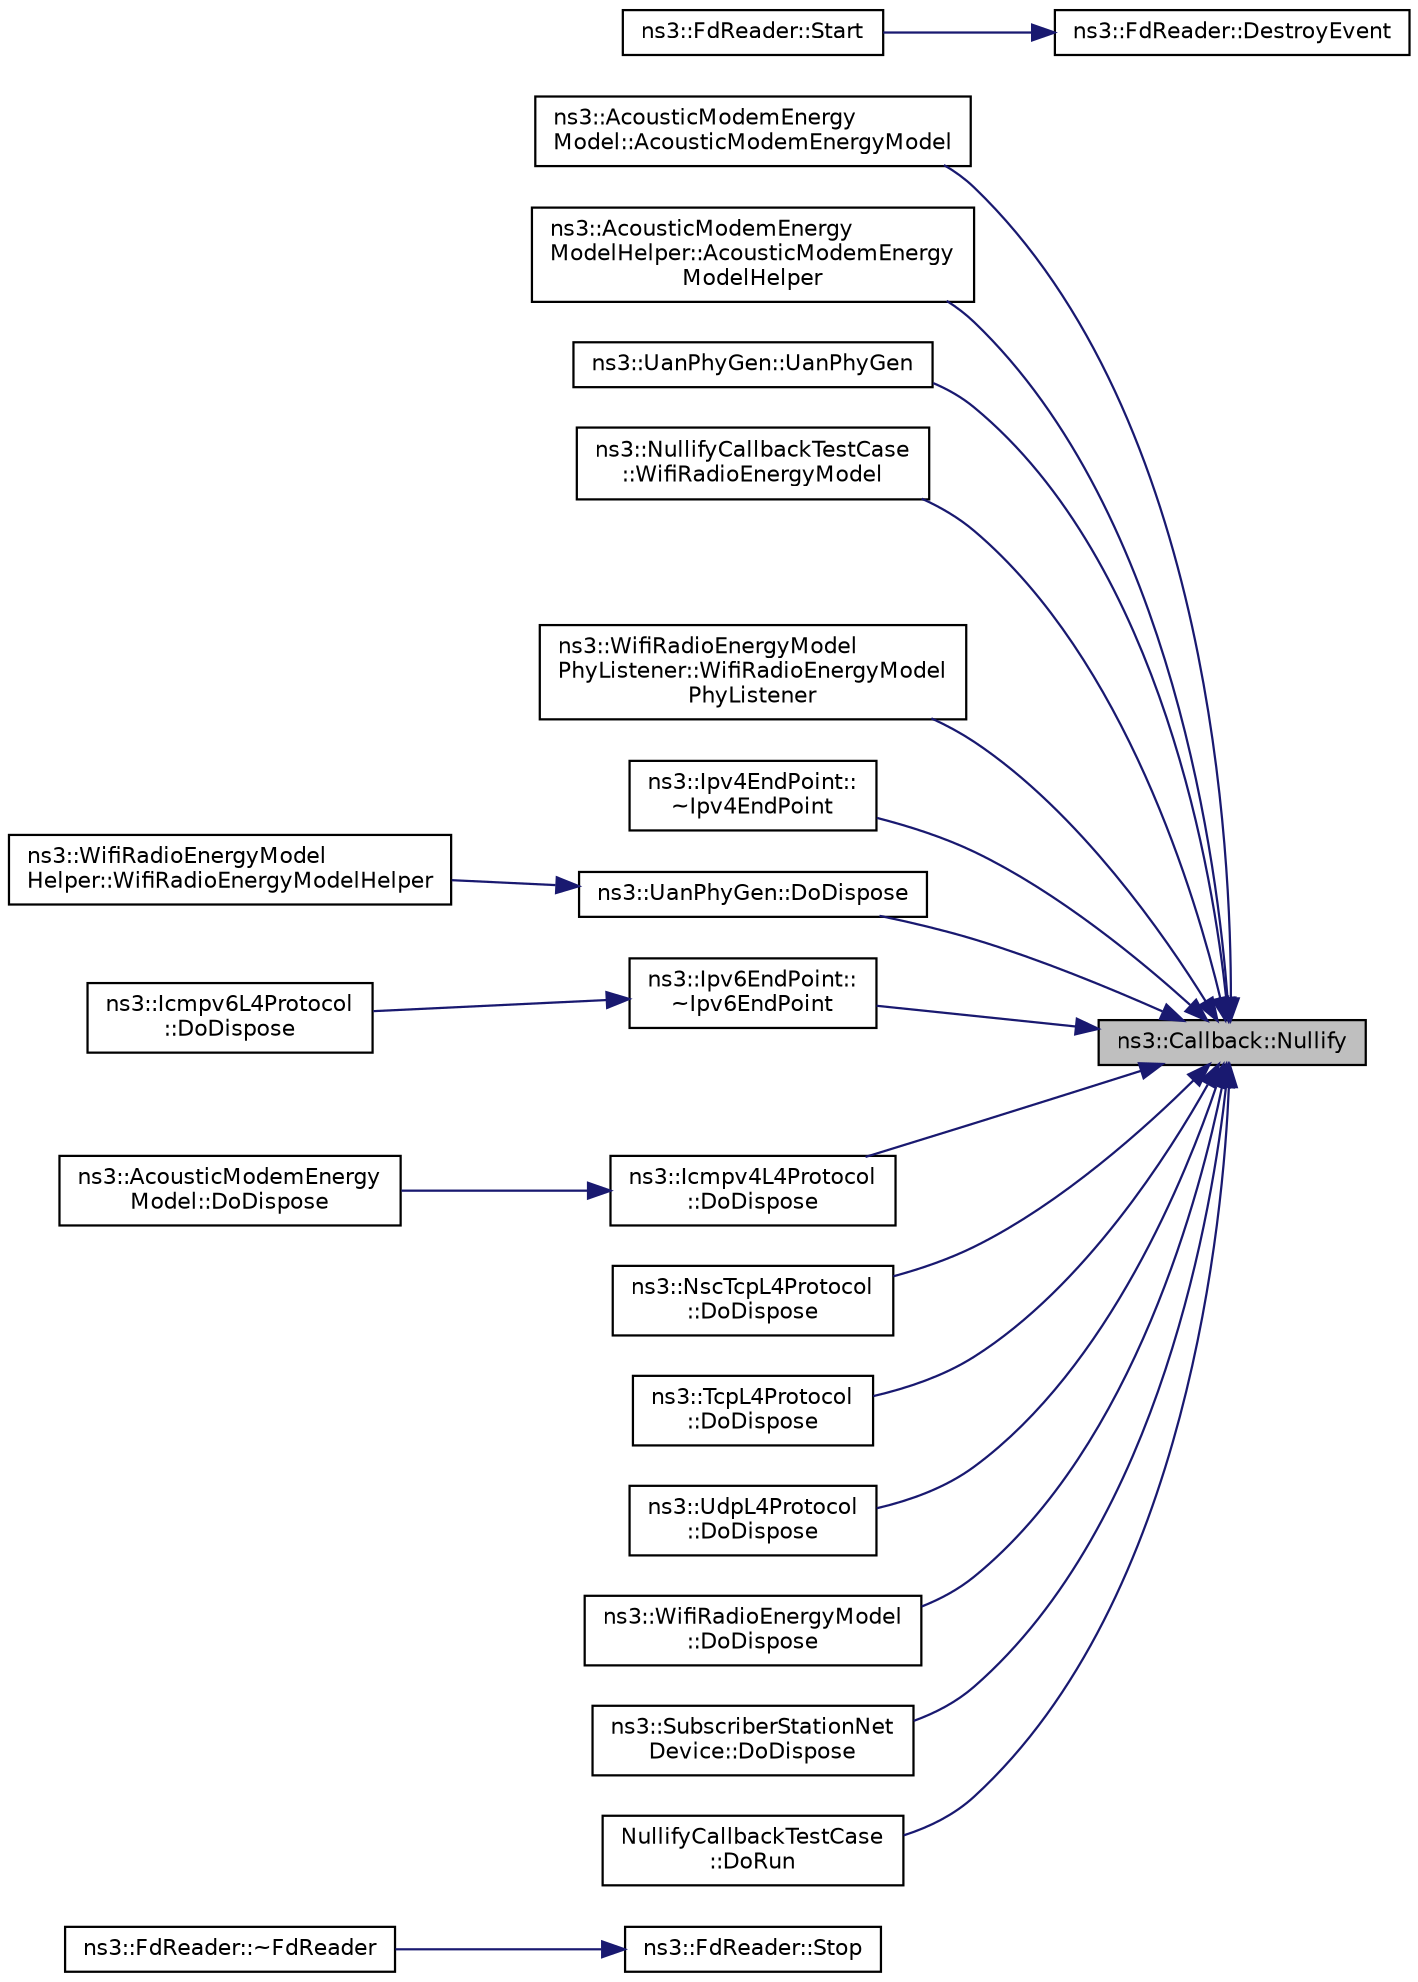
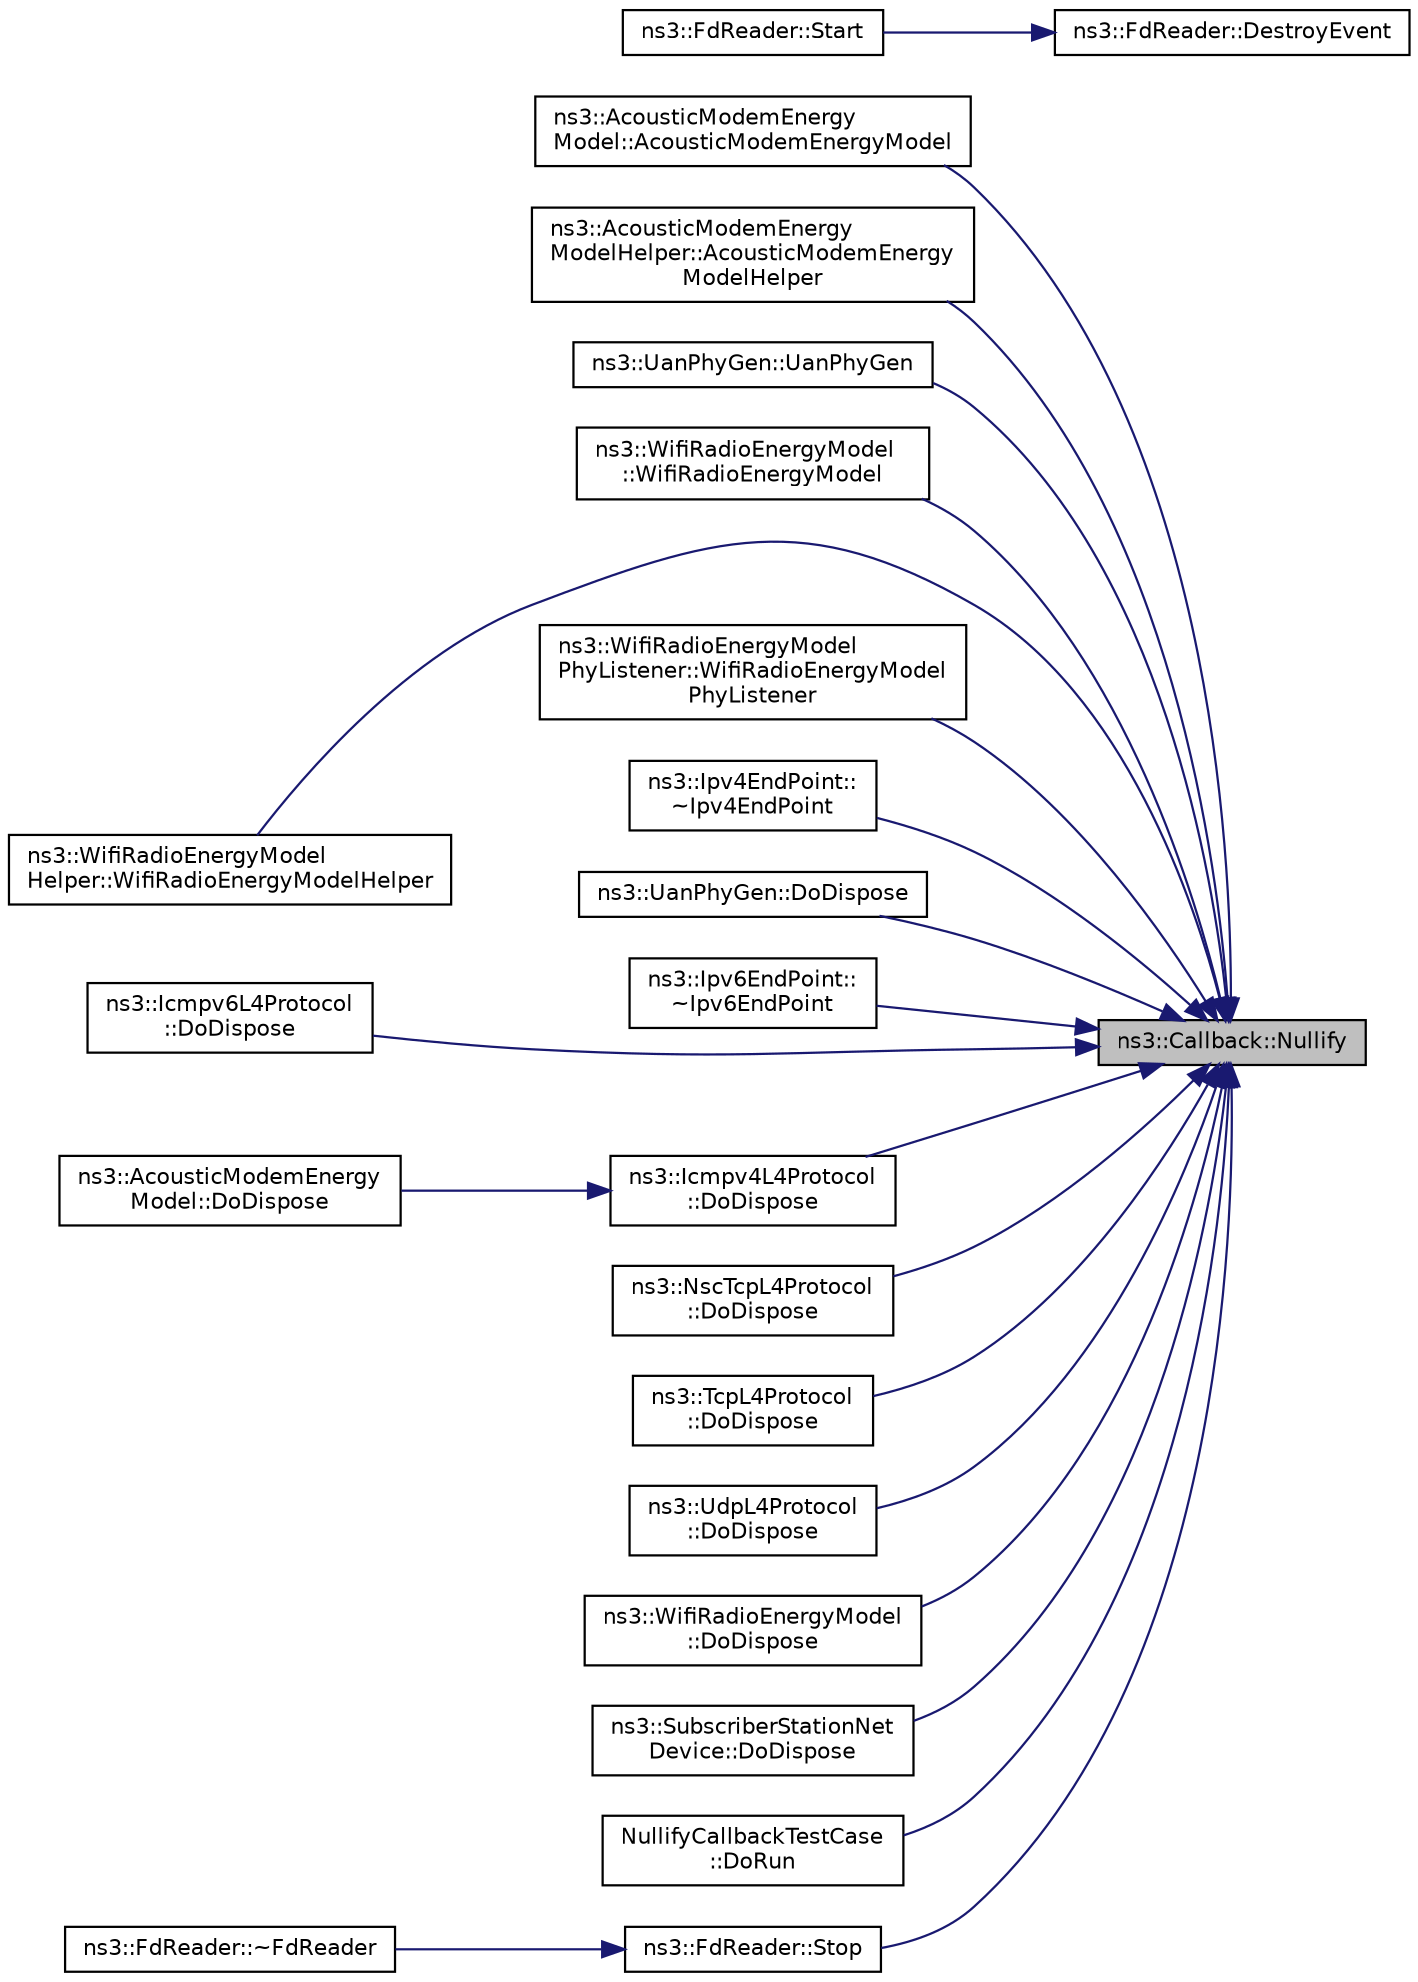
(753, 463) -> (753, 463)
(504, 883) -> (810, 544)
(490, 1006) -> (724, 1054)
none -> (1168, 1574)
